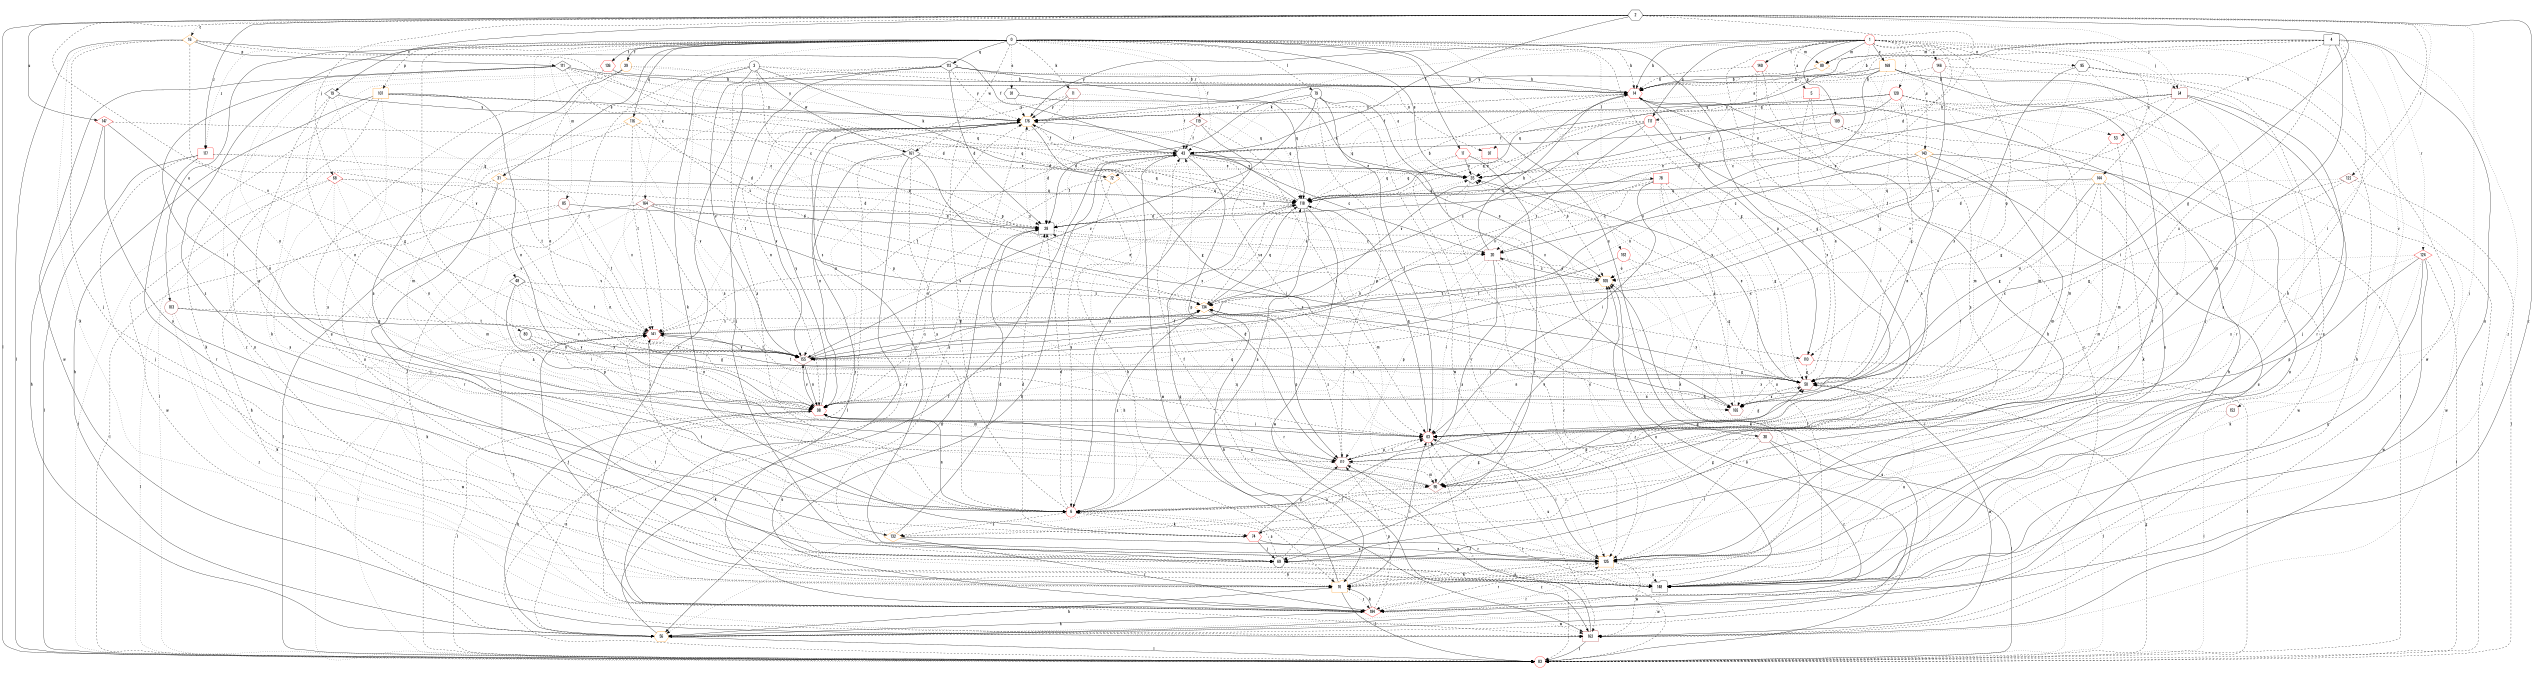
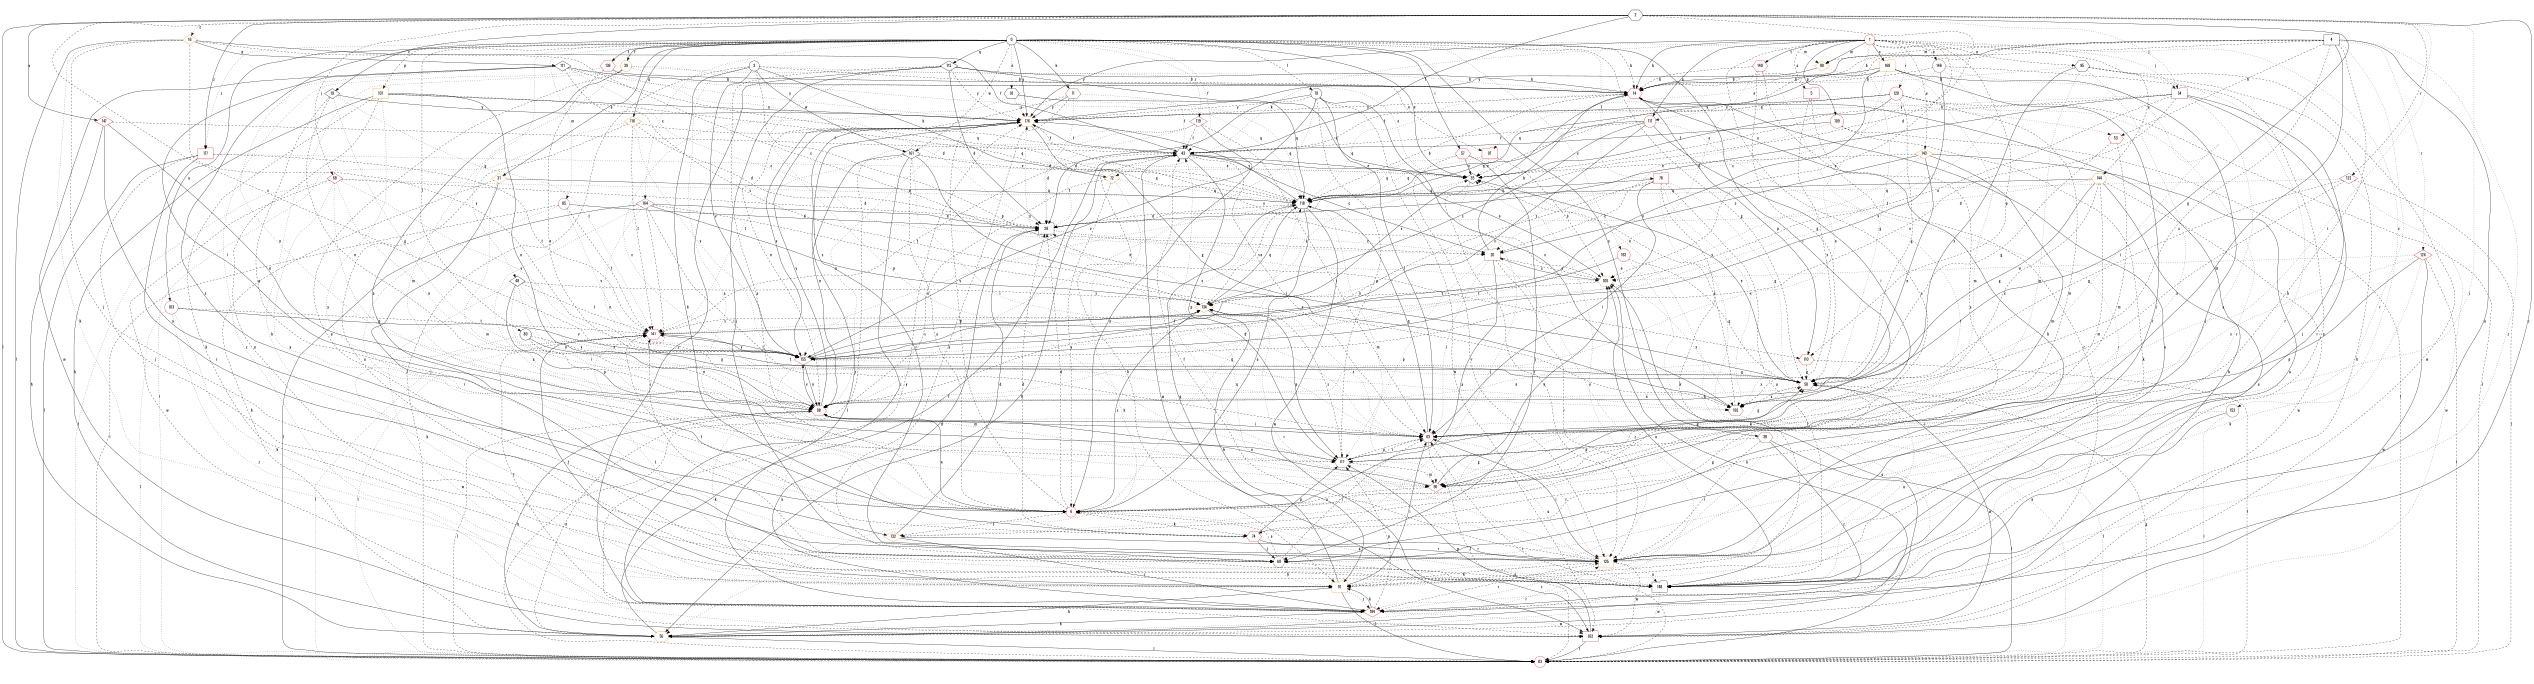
(1044, 61) -> (1044, 61)
none -> (1022, 79)
(1463, 154) -> (1463, 154)
(1479, 165) -> (1479, 165)
none -> (1132, 328)
(2089, 494) -> (1965, 549)
(1279, 562) -> (1279, 562)
